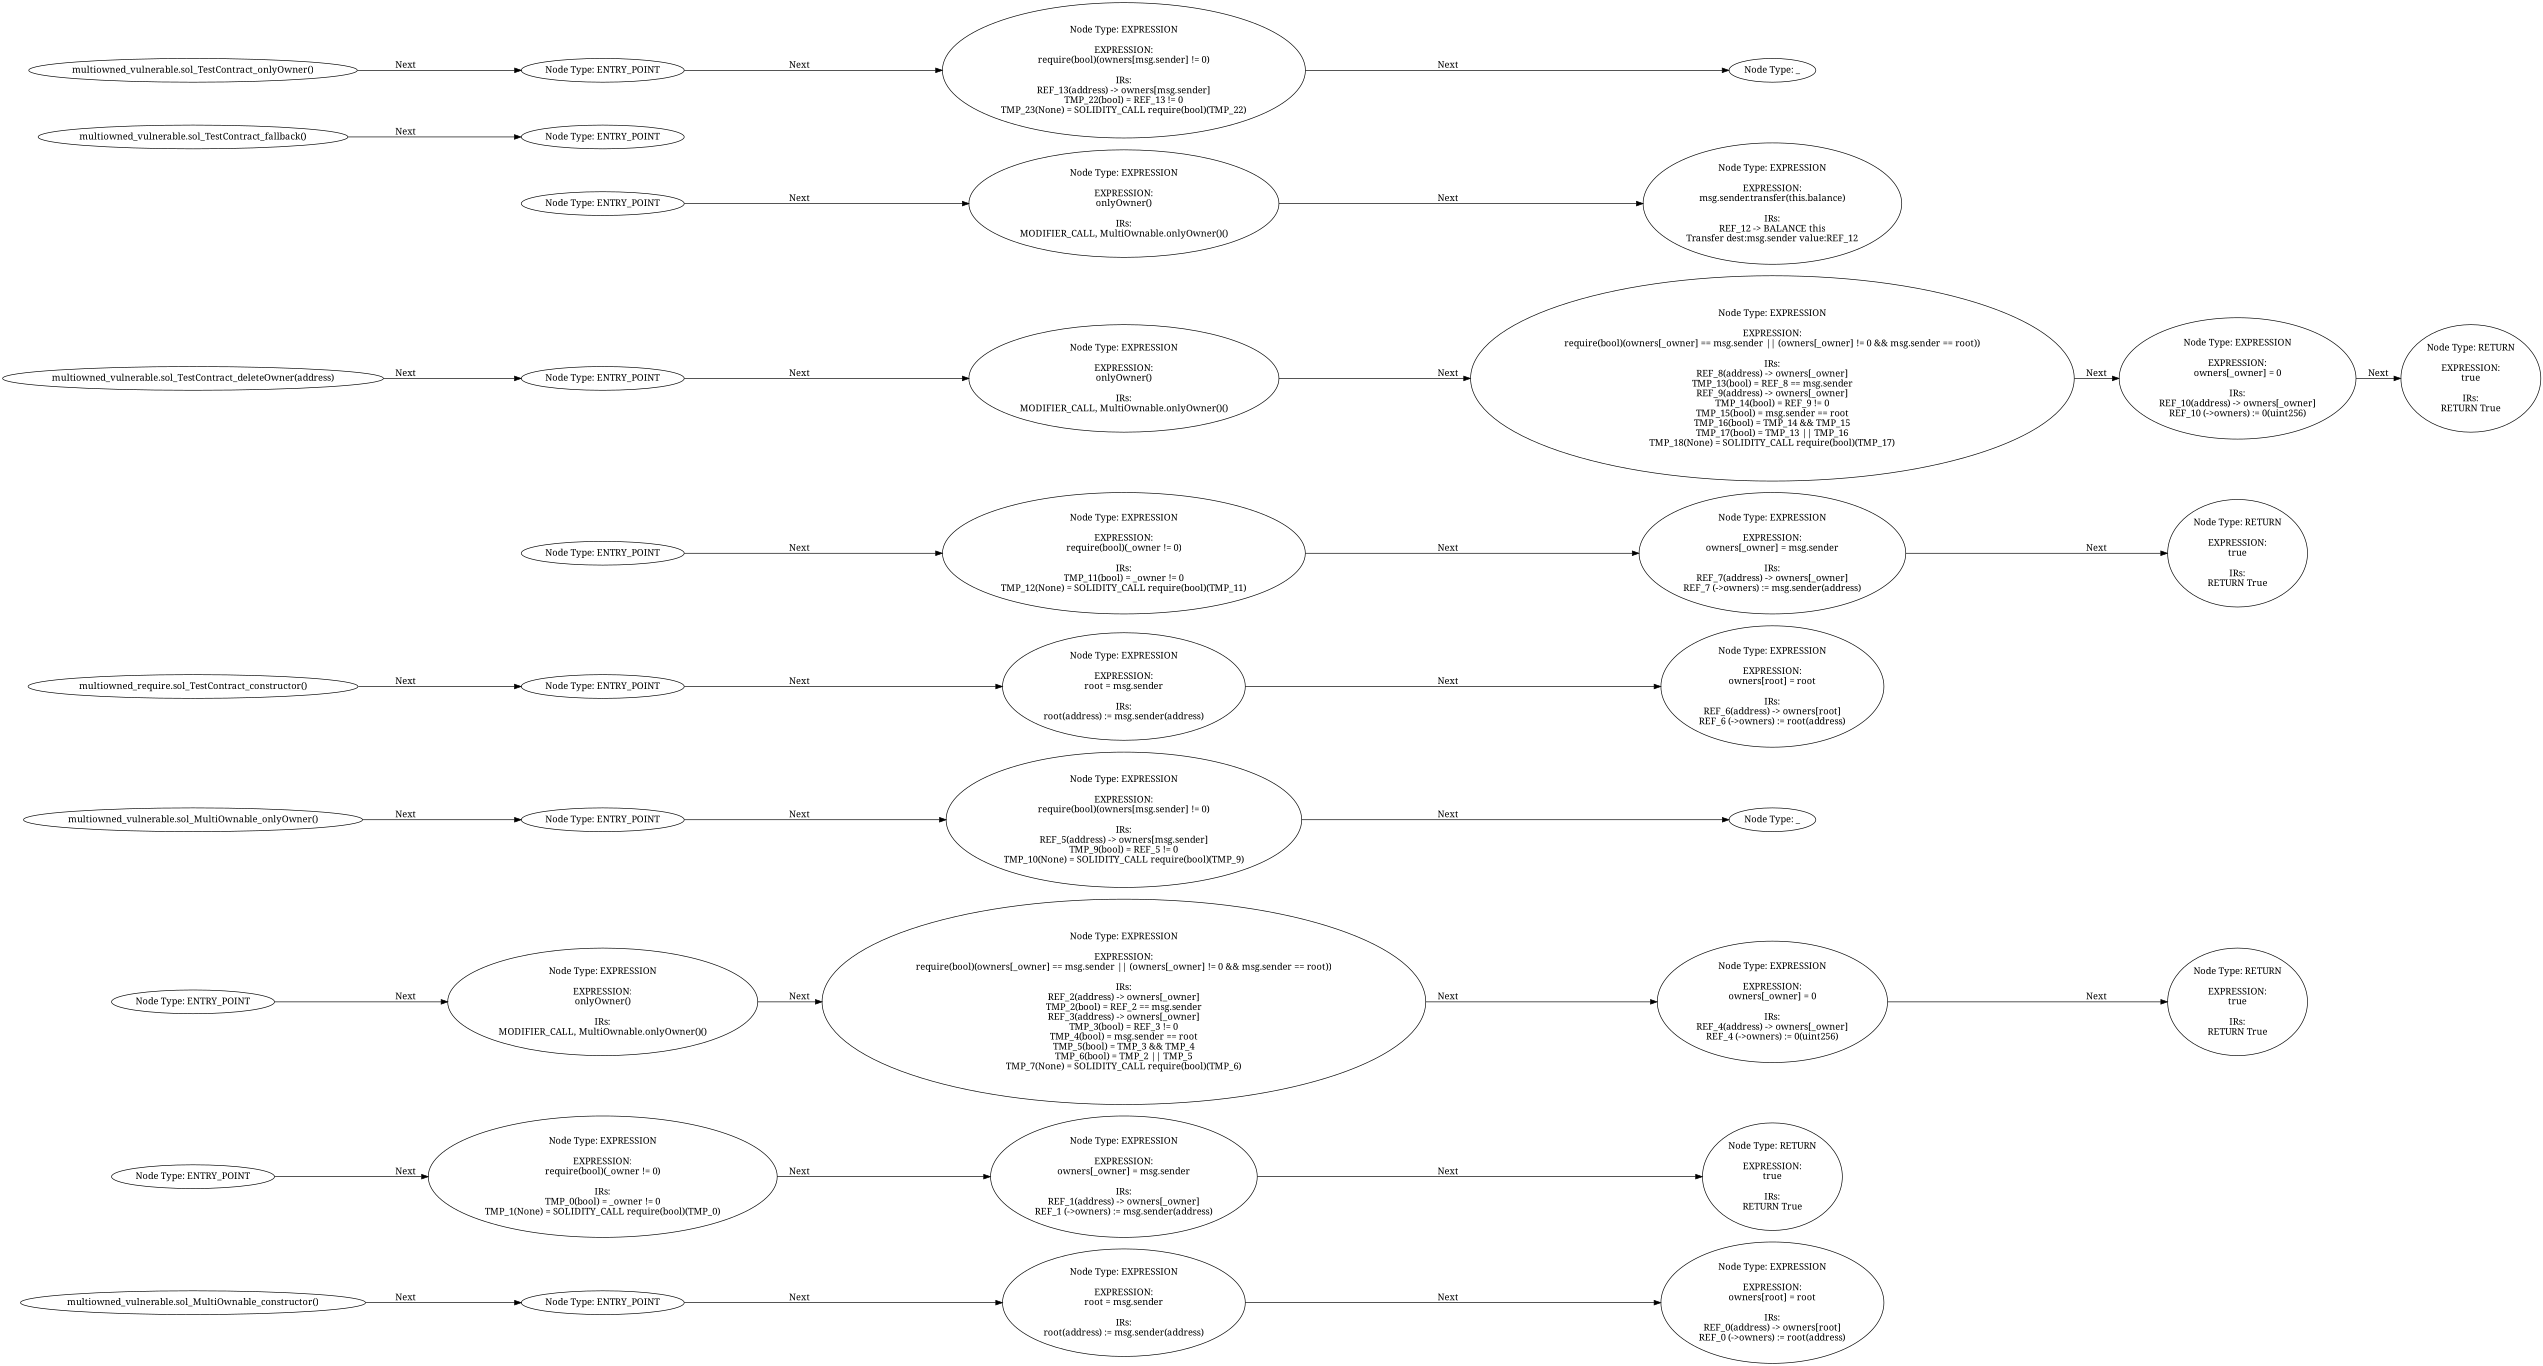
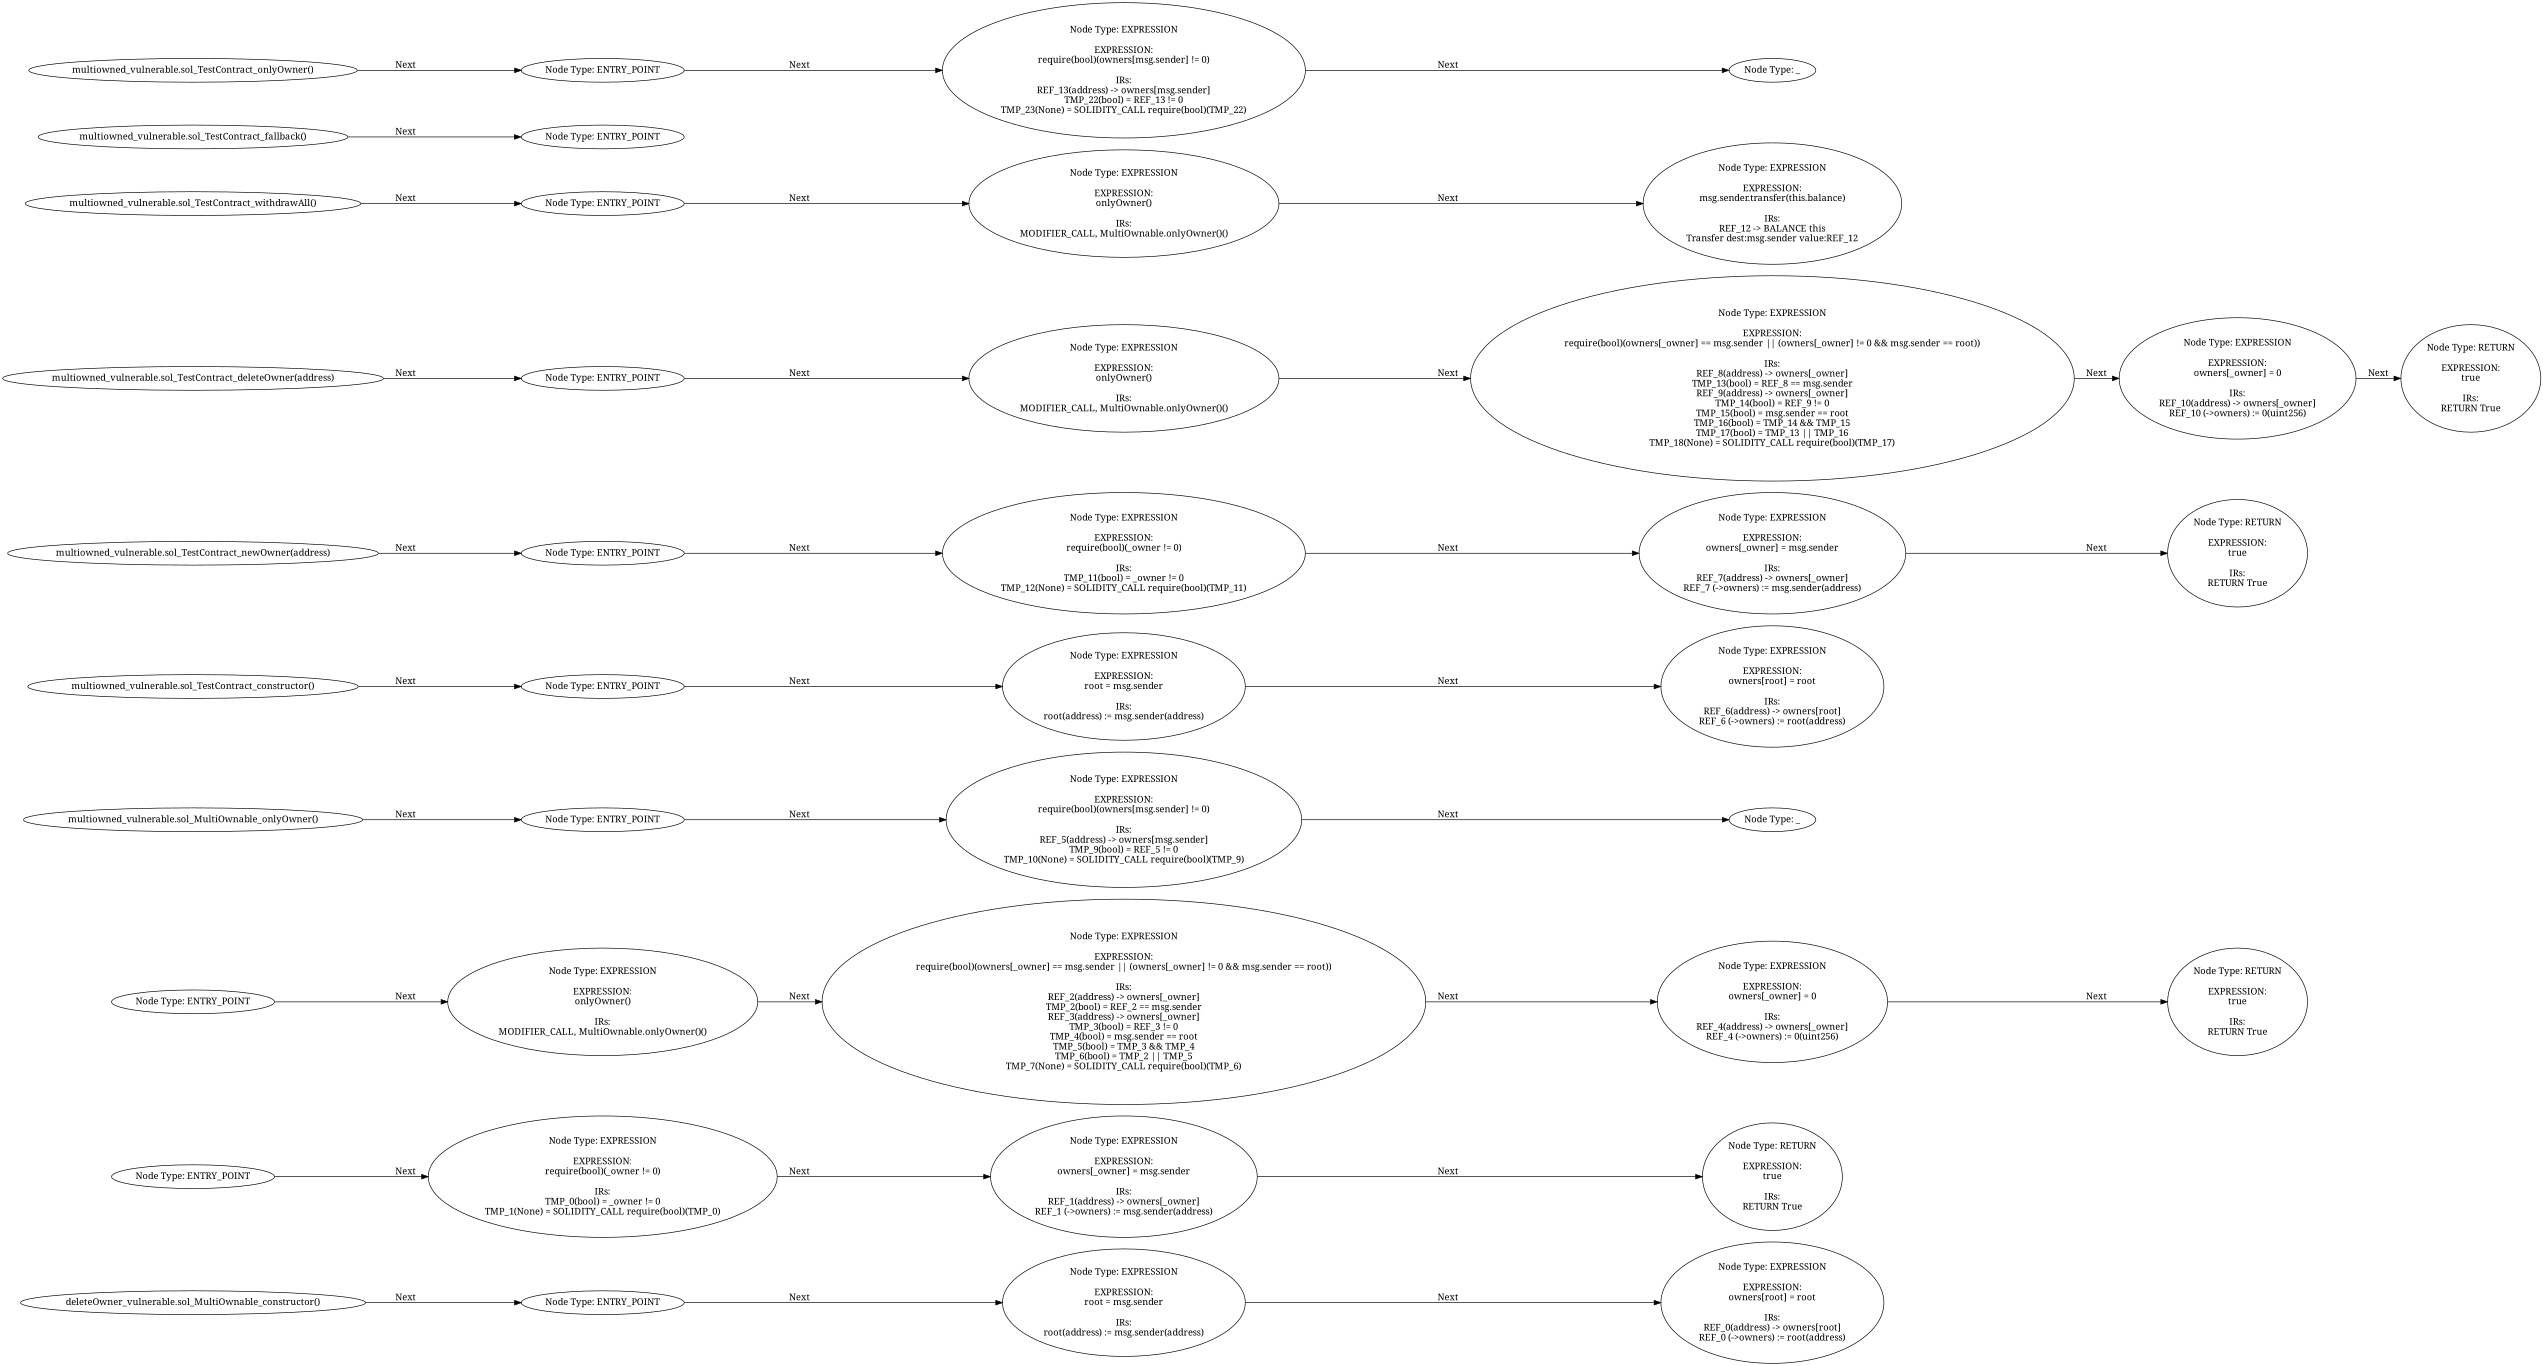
none -> (193, 204)
none -> (193, 553)
(193, 687) -> (193, 687)
(193, 1303) -> (193, 1303)
